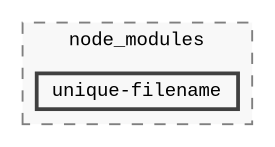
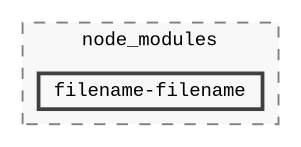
(137, 91) -> (151, 91)
